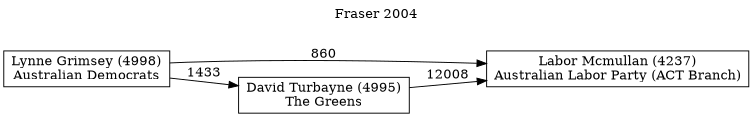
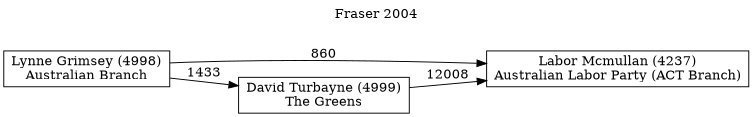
(87, 69) -> (87, 69)
(324, 95) -> (324, 95)
